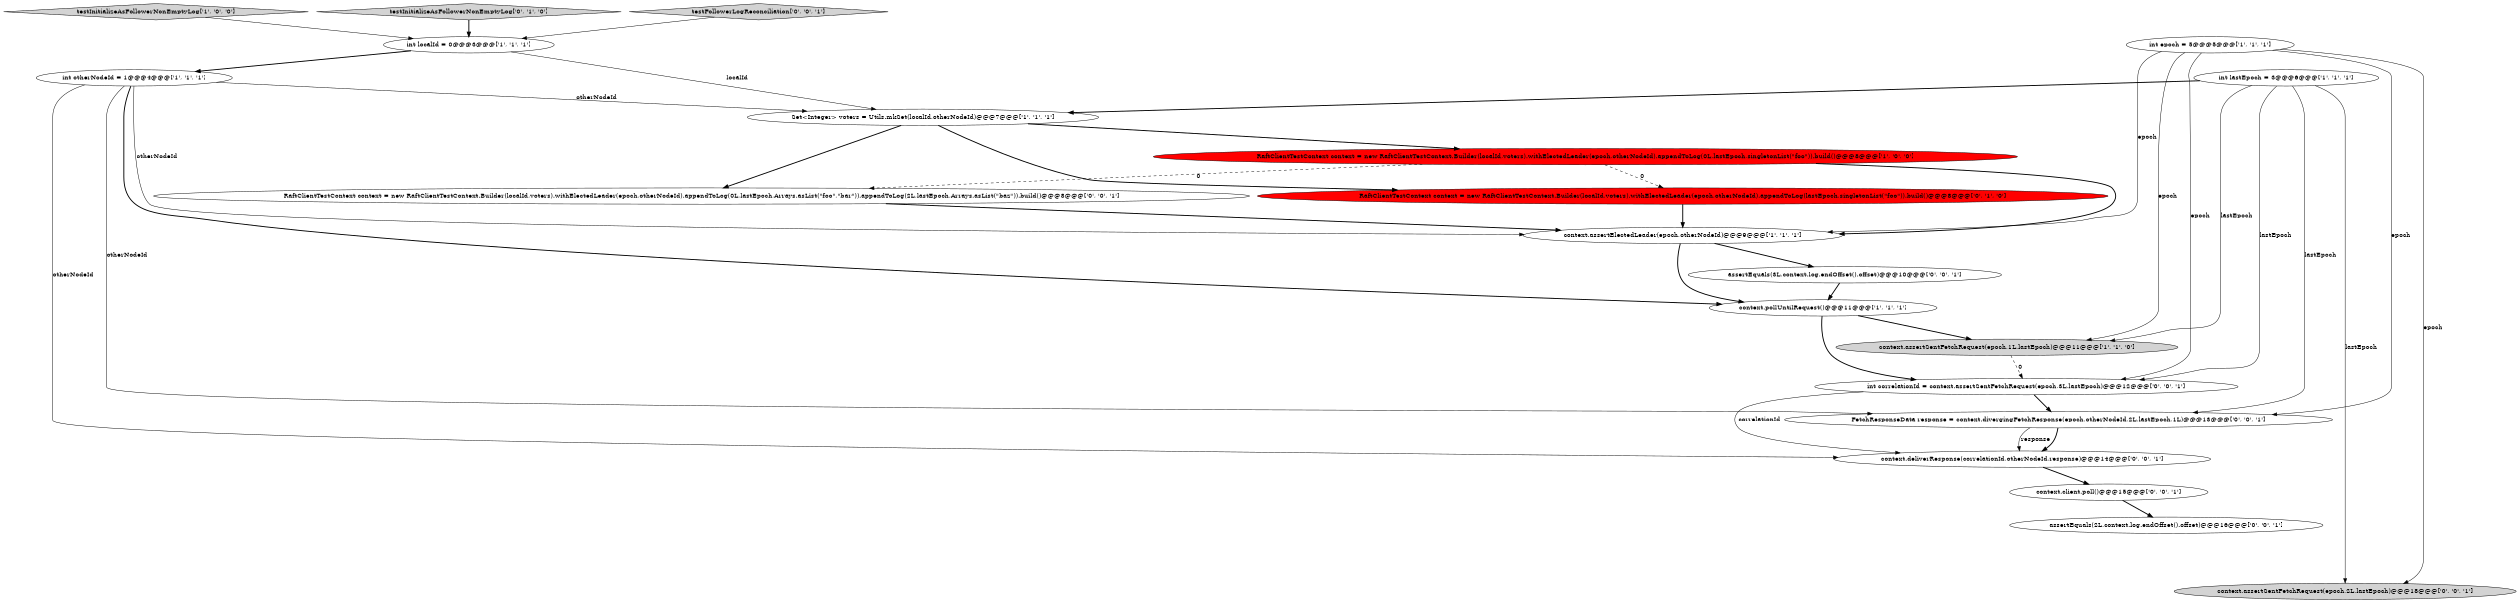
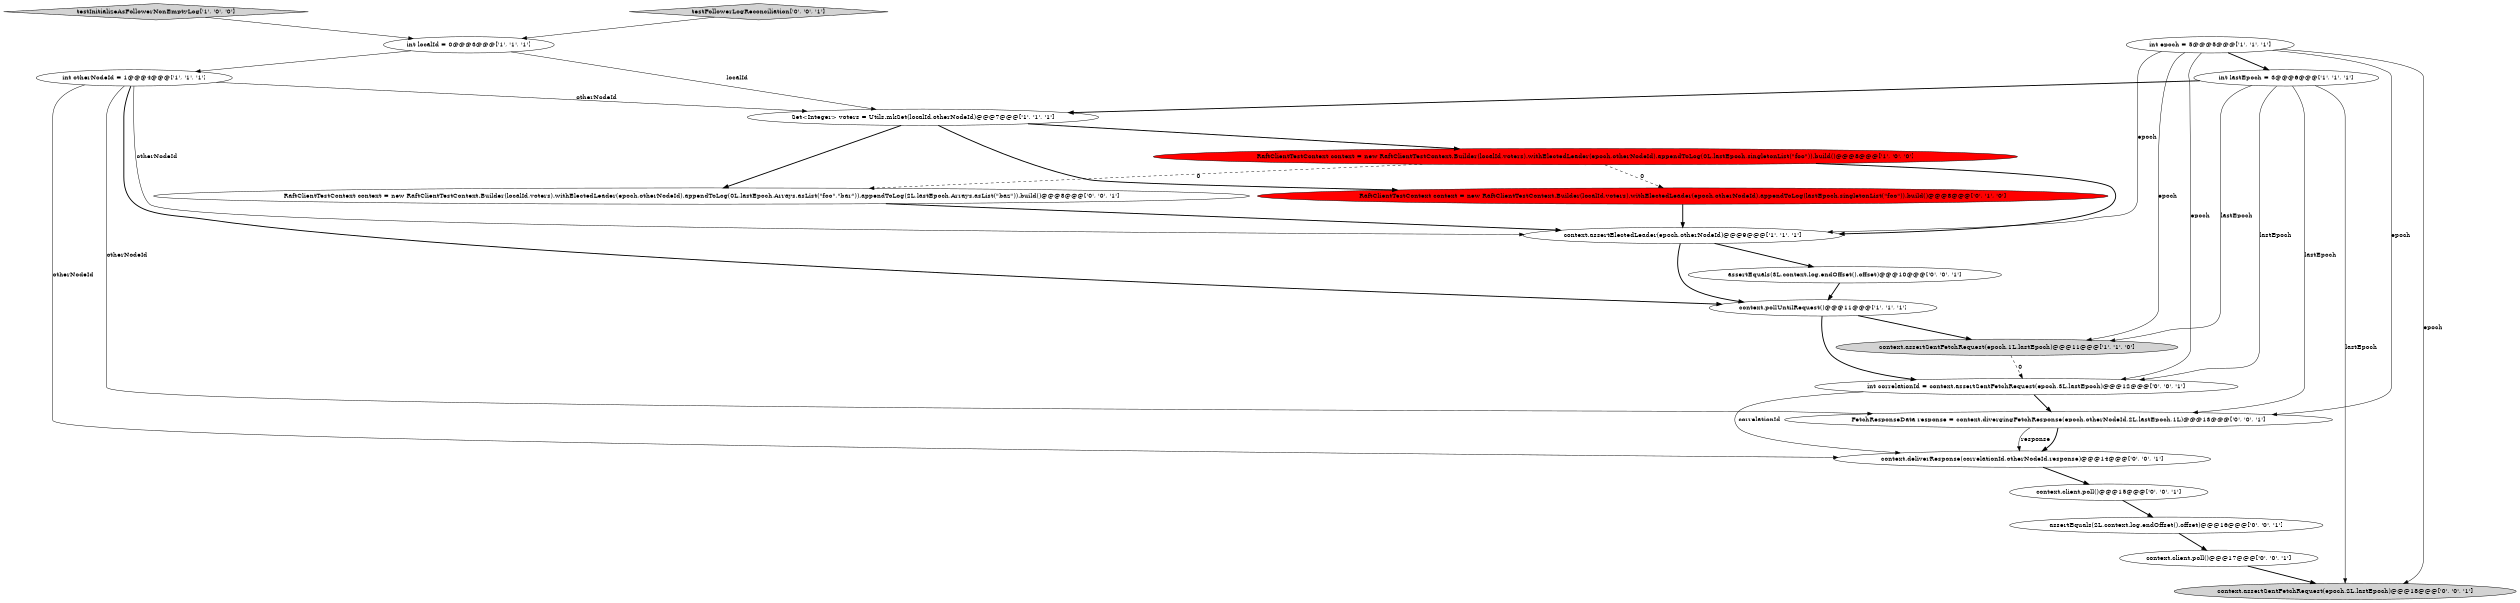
(469, 12) -> none
none -> (2246, 60)
(306, 61) -> (306, 61)
none -> (2219, 558)
